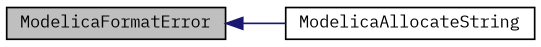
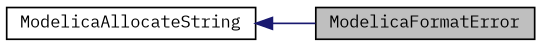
(264, 23) -> (294, 23)
